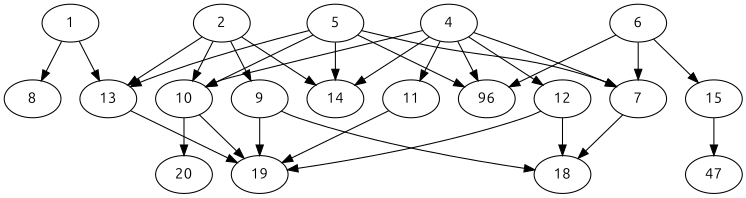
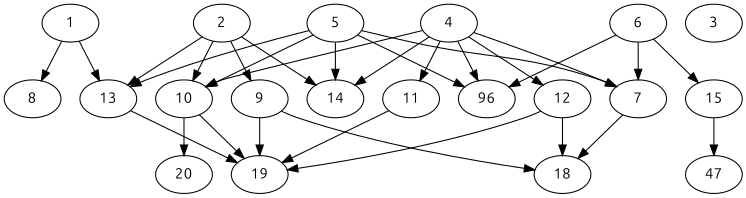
none -> (714, 23)
